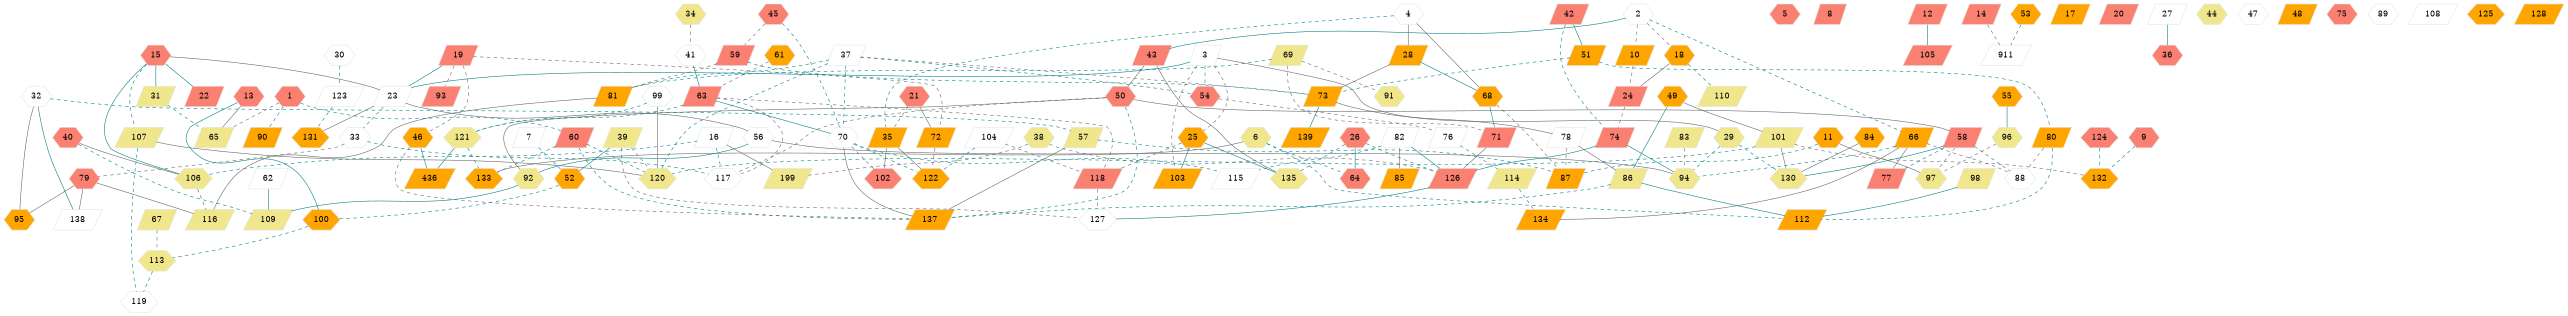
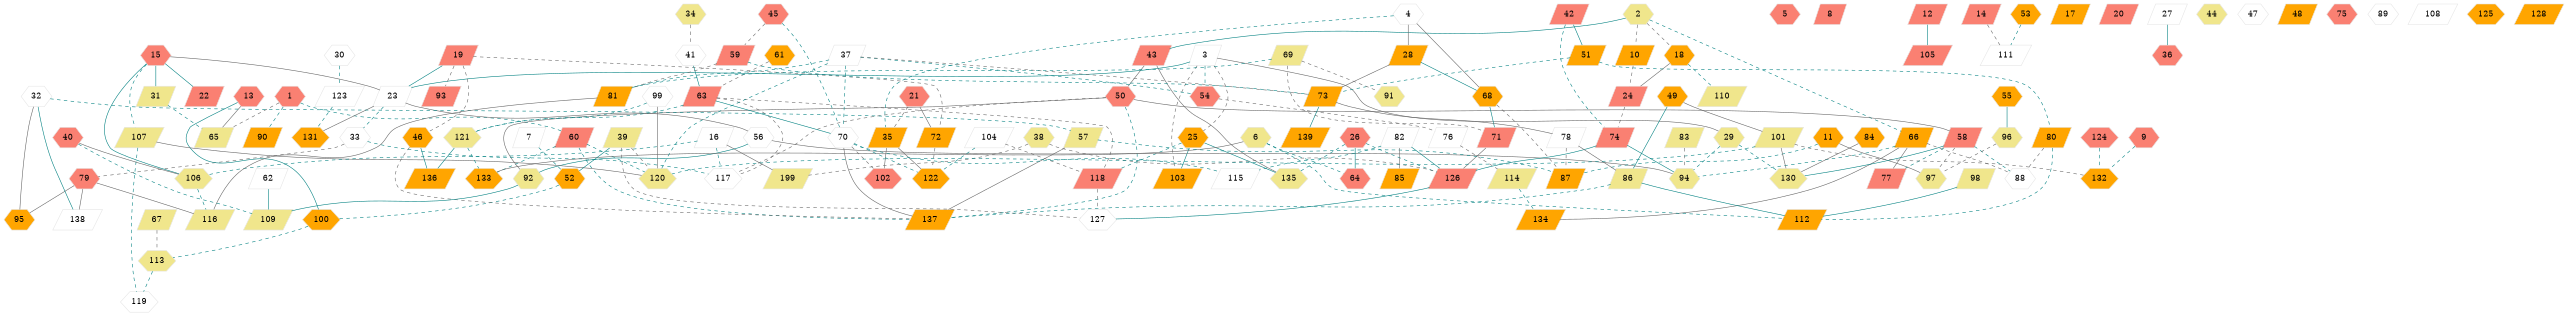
(1638, 14) -> (1638, 14)
(2006, 55) -> (2006, 55)
(430, 179) -> (430, 179)
